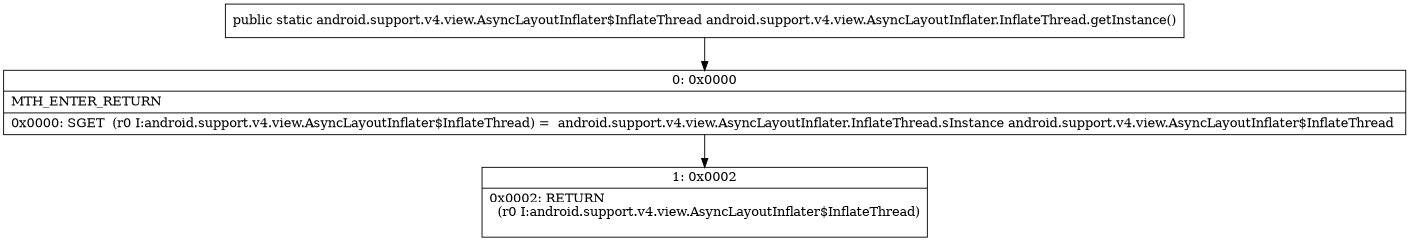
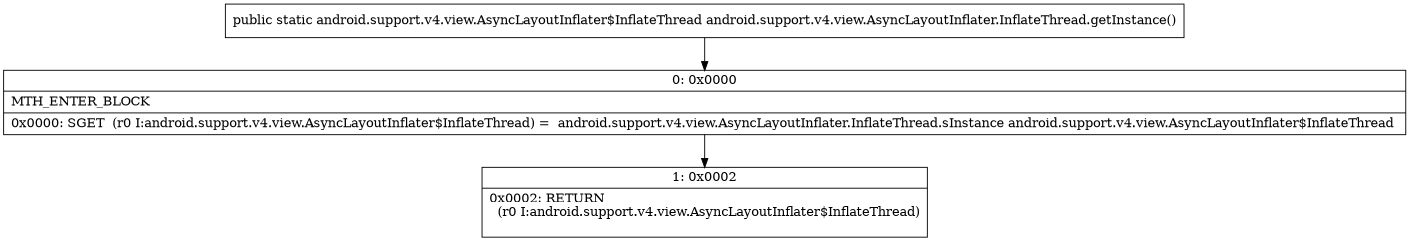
(86, 102) -> (81, 102)
